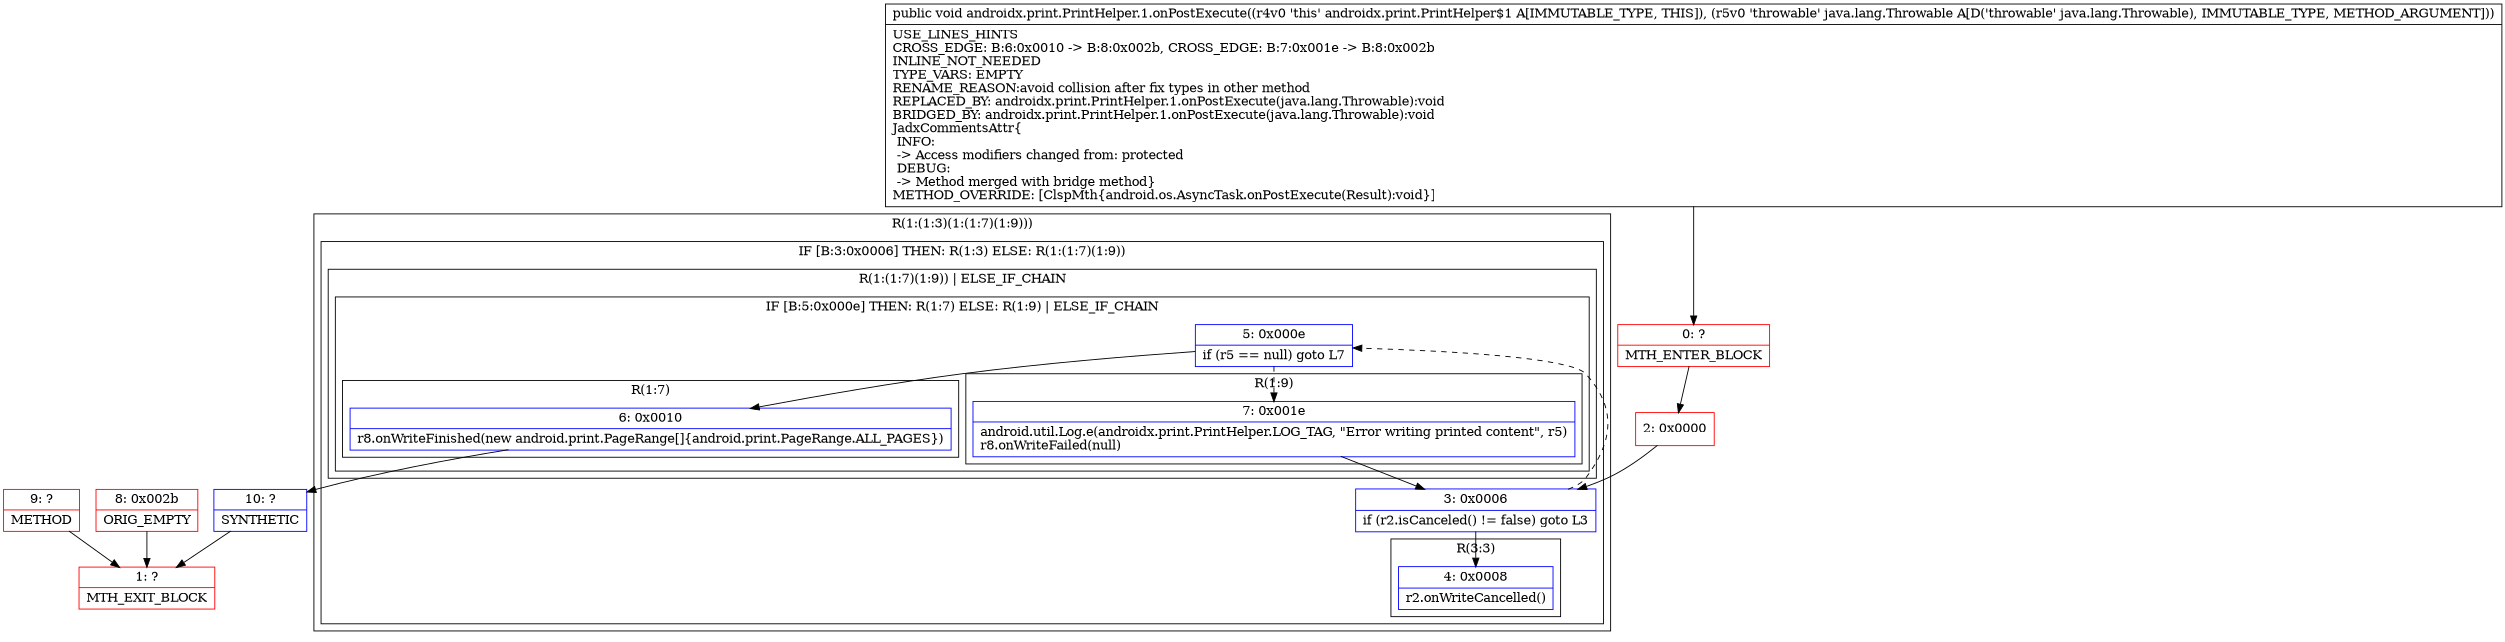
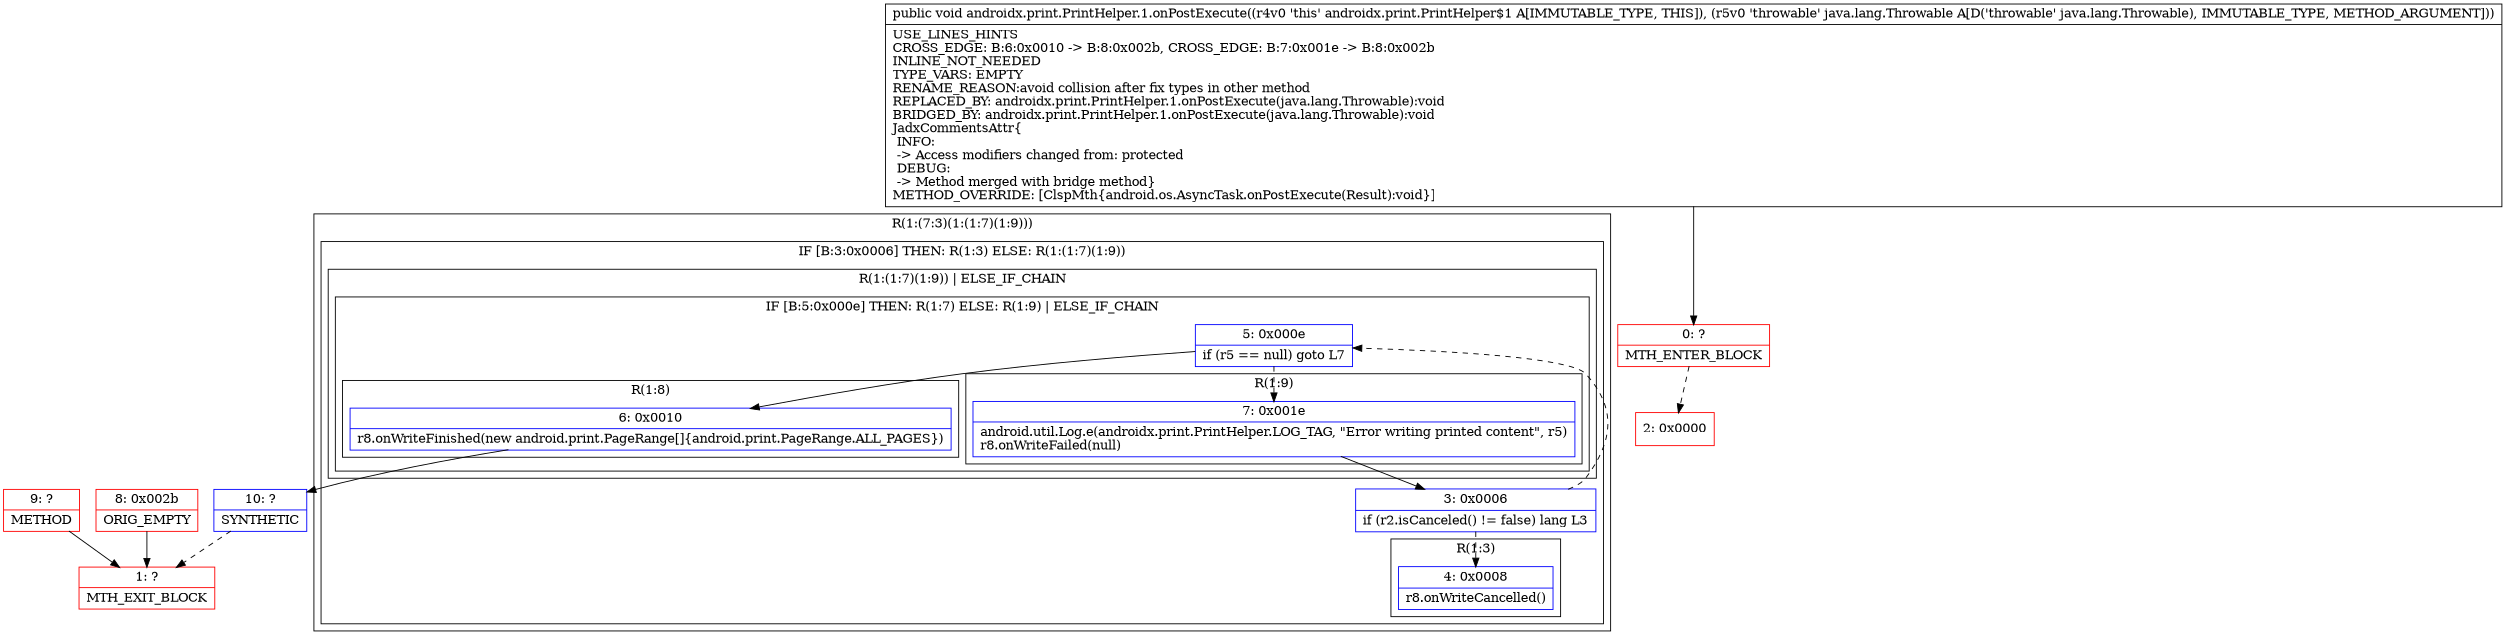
(962, 224) -> (962, 224)
(1685, 385) -> (1685, 385)
(651, 391) -> (651, 391)
(1624, 469) -> none
(1476, 521) -> (1475, 521)
(1476, 545) -> (1476, 545)
(207, 547) -> (207, 547)
(1476, 549) -> (1476, 549)
(1476, 598) -> (1476, 598)
